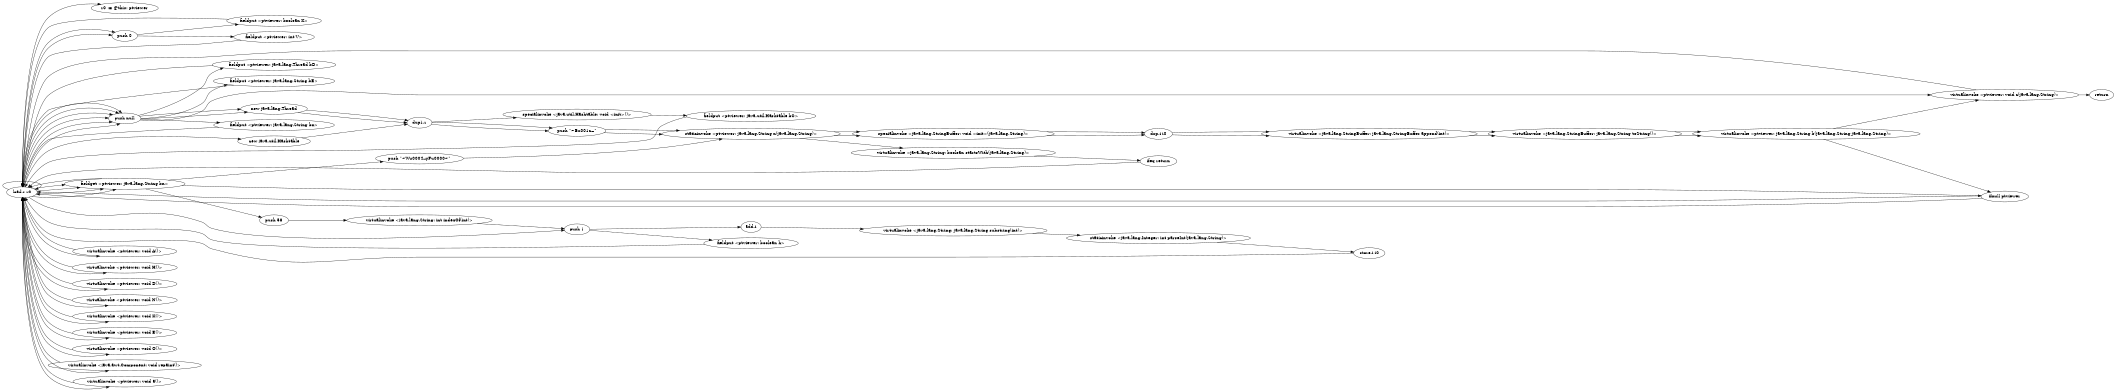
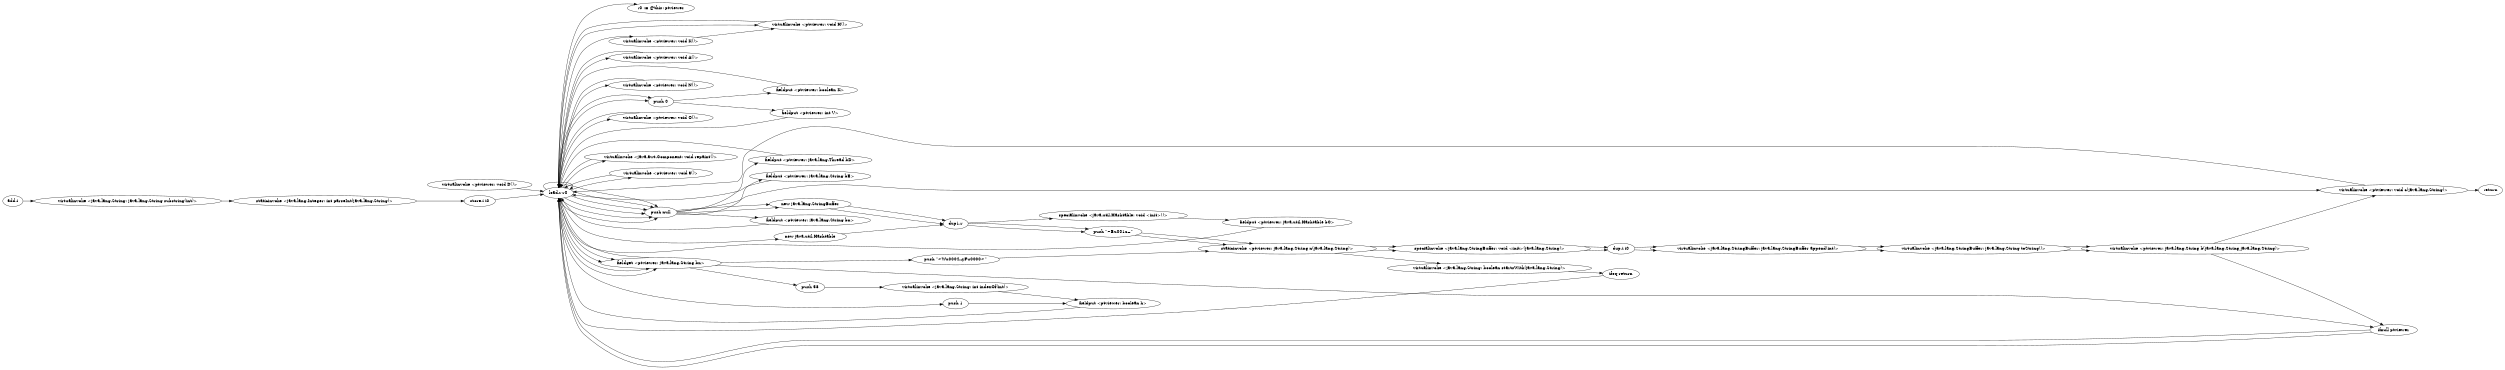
(274, 109) -> (810, 204)
(519, 226) -> (1037, 296)
(664, 228) -> none
(41, 271) -> none
(40, 291) -> (734, 33)
(125, 333) -> none
